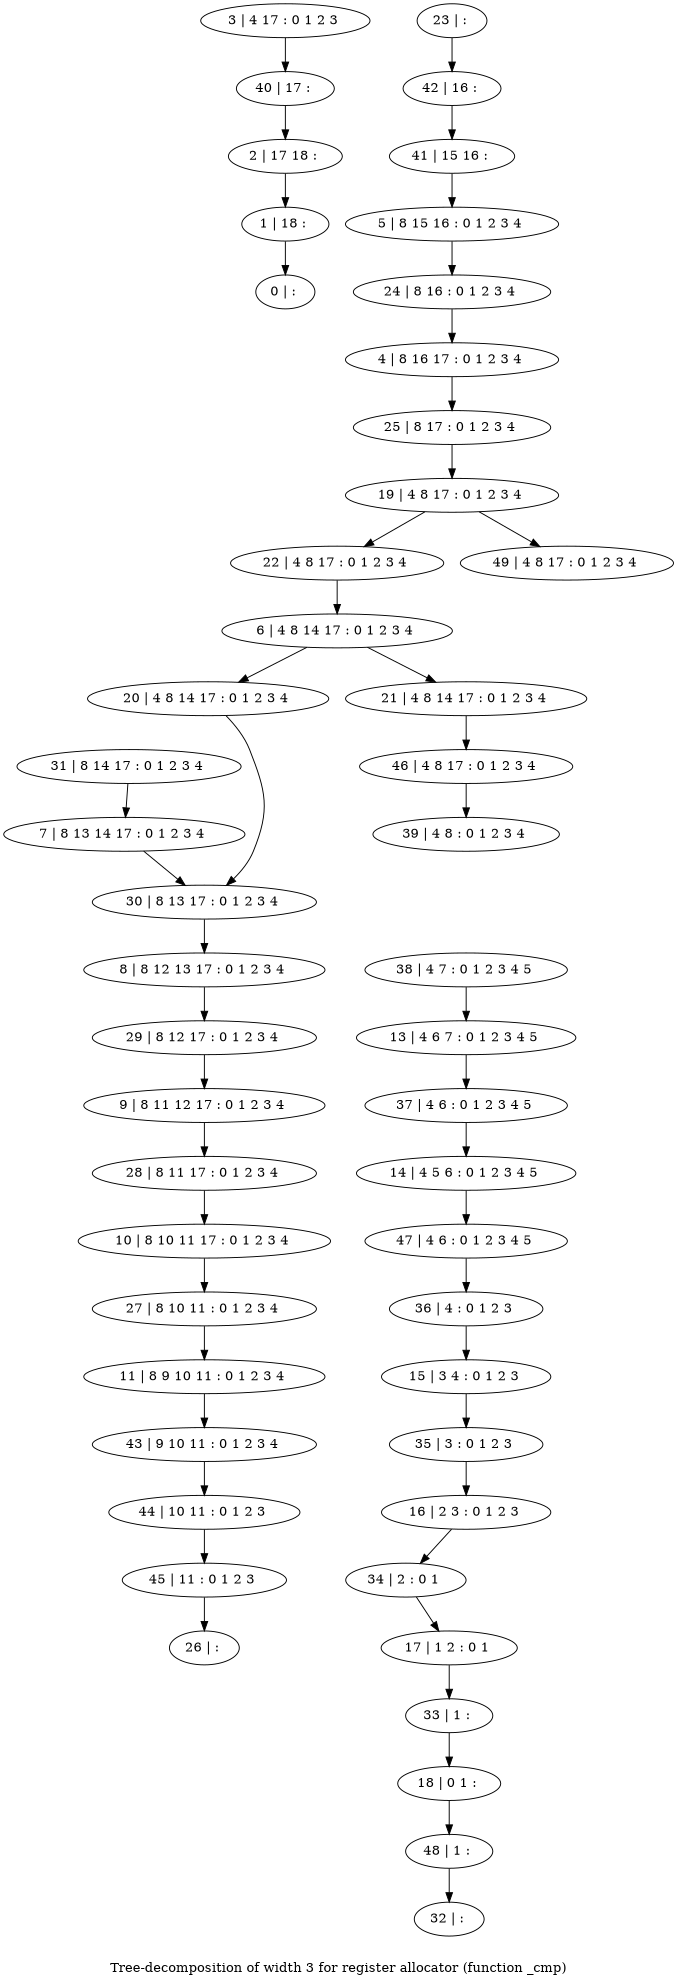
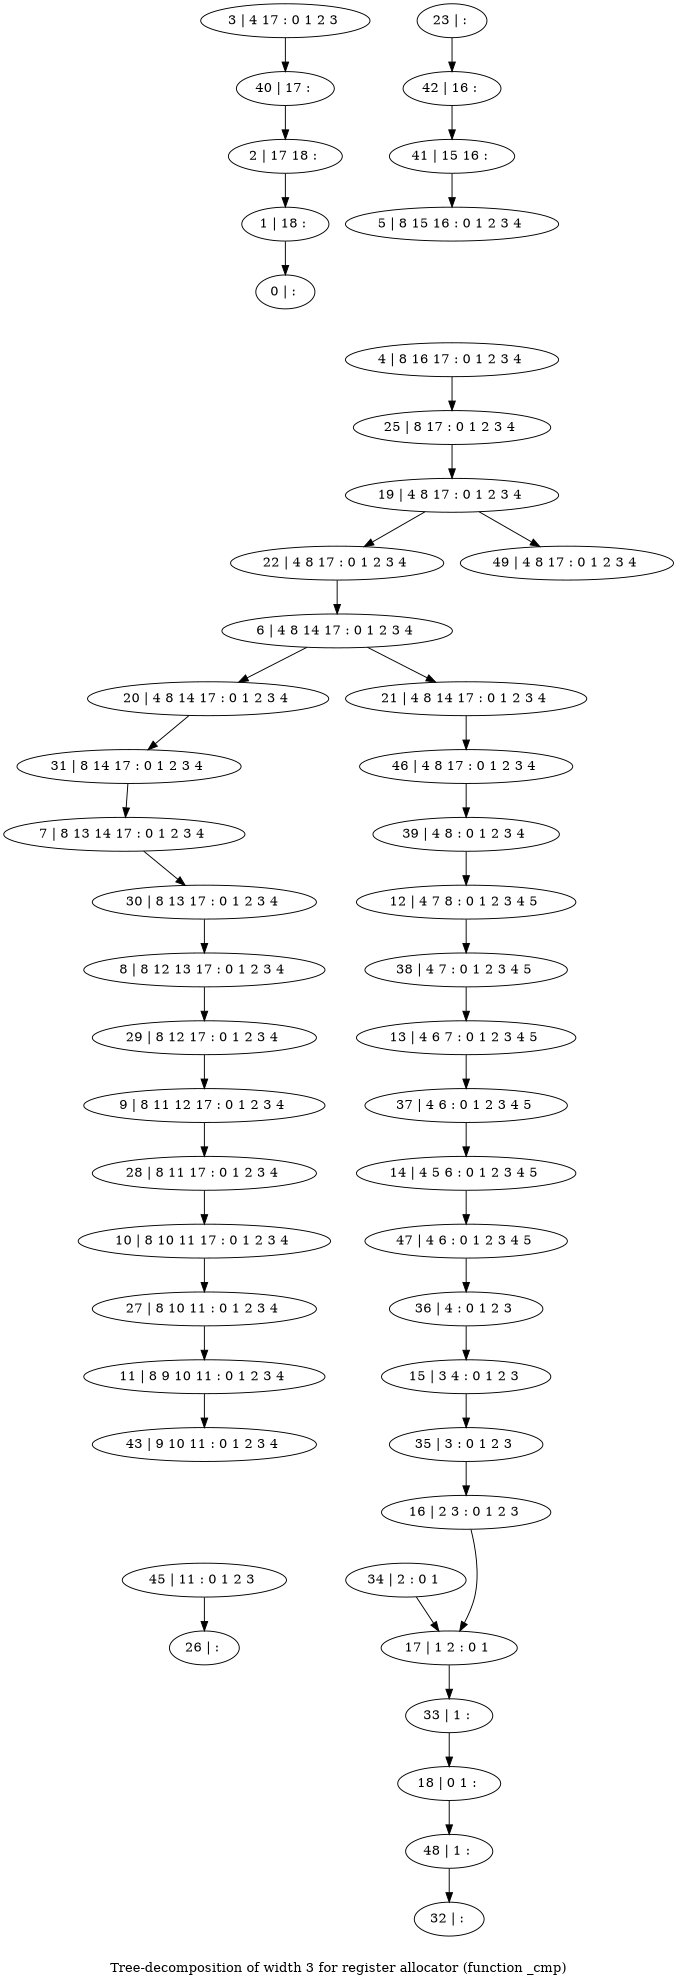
(452, 292) -> none
(264, 797) -> (172, 730)
none -> (466, 902)
(204, 1512) -> none
(439, 1543) -> (477, 1577)
